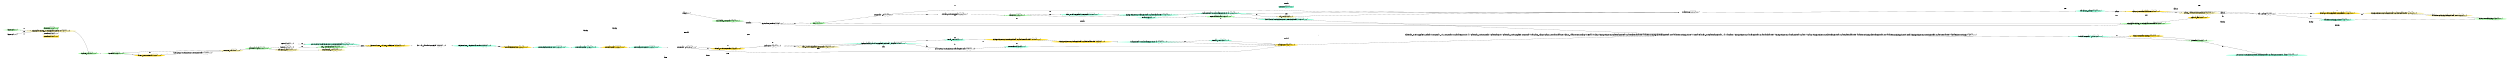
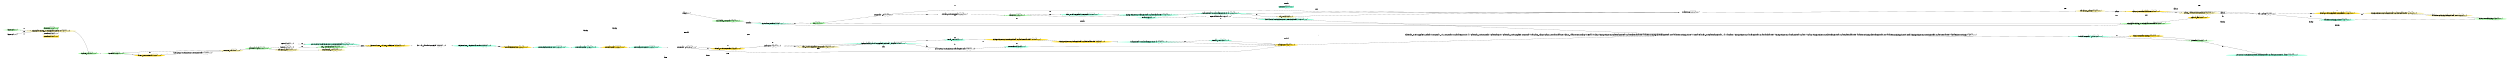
(2090, 11) -> (2090, 11)
(1456, 13) -> (1486, 15)
(1221, 17) -> (1221, 17)
(772, 24) -> (772, 24)
